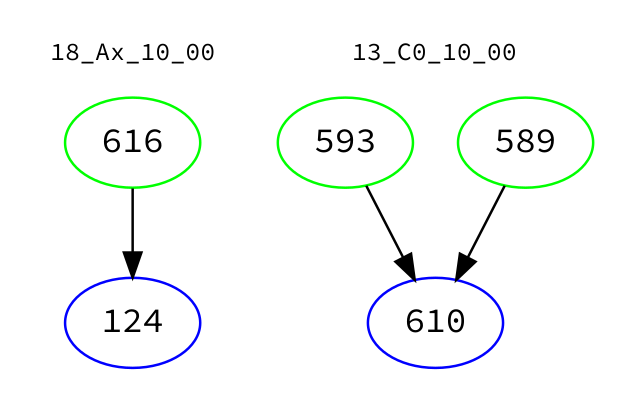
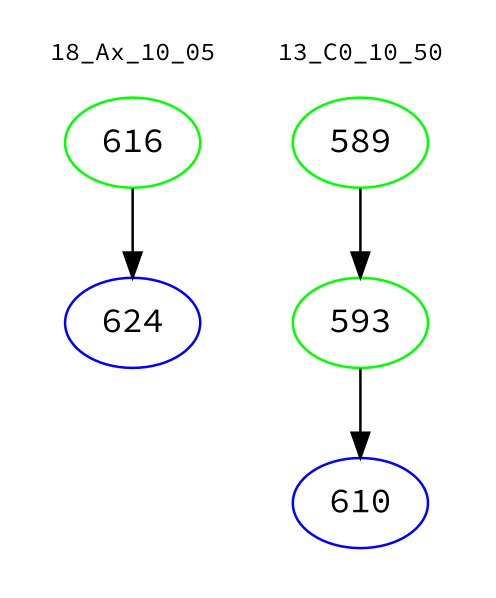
(134, 54) -> (134, 54)
(435, 54) -> (362, 54)
(486, 222) -> (360, 220)
(133, 323) -> (133, 323)
